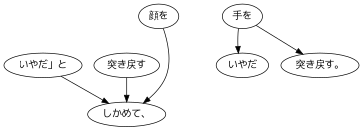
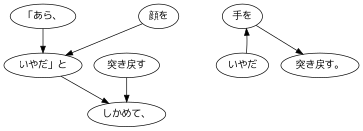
none -> (43, 16)
(238, 37) -> (247, 44)
(168, 67) -> (107, 38)
